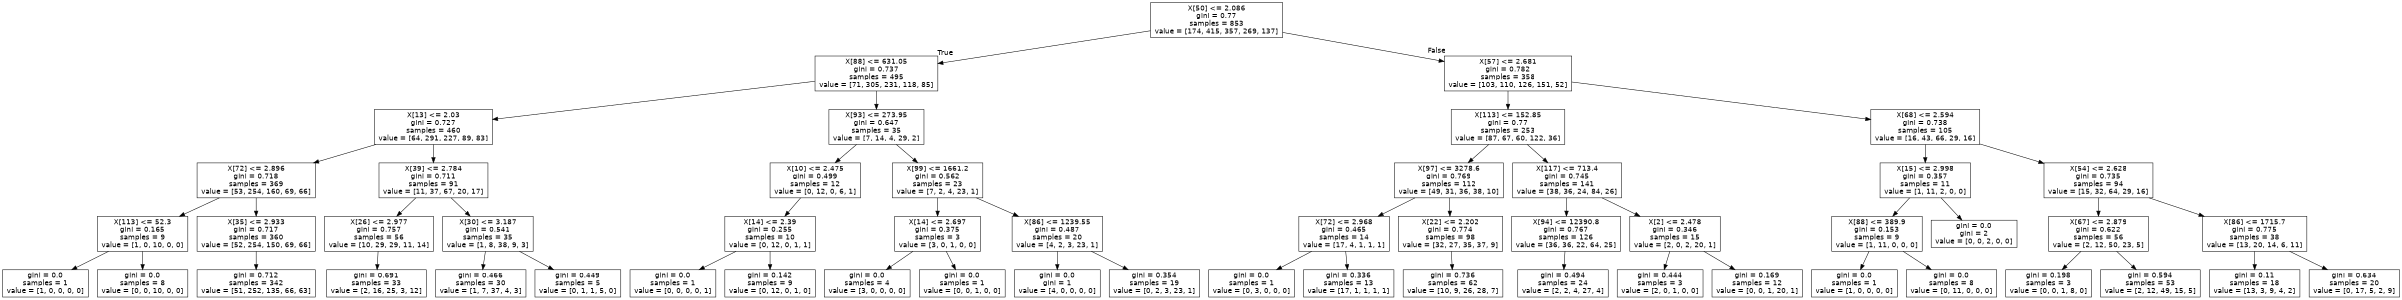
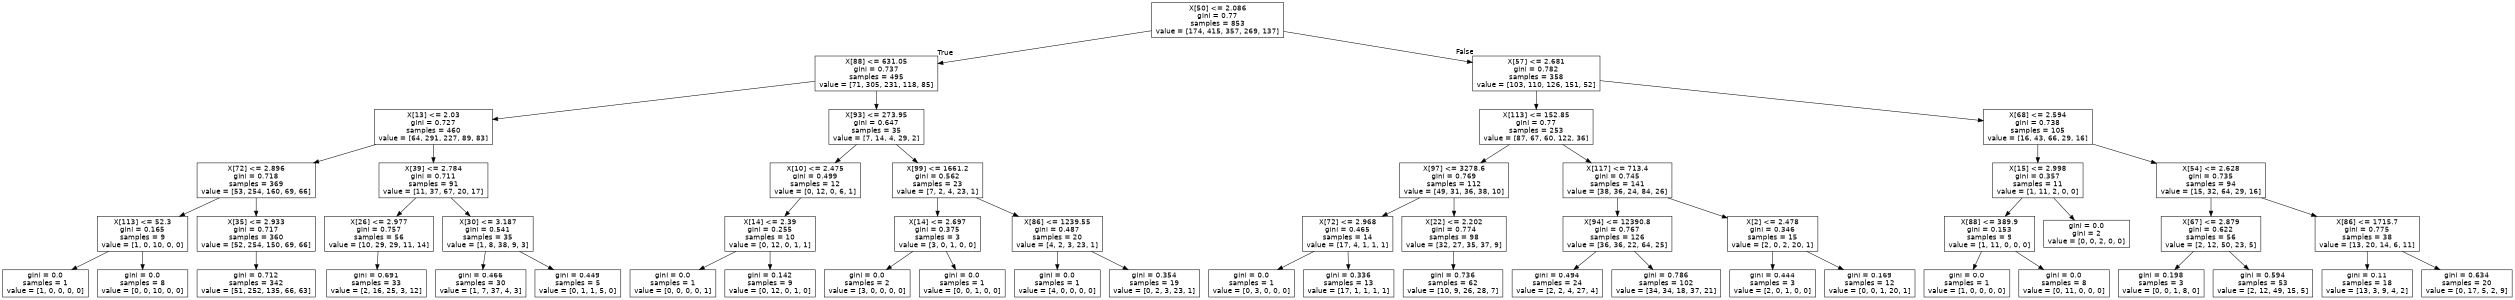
(867, 283) -> (867, 283)
(1057, 283) -> (1057, 283)
none -> (1666, 283)
